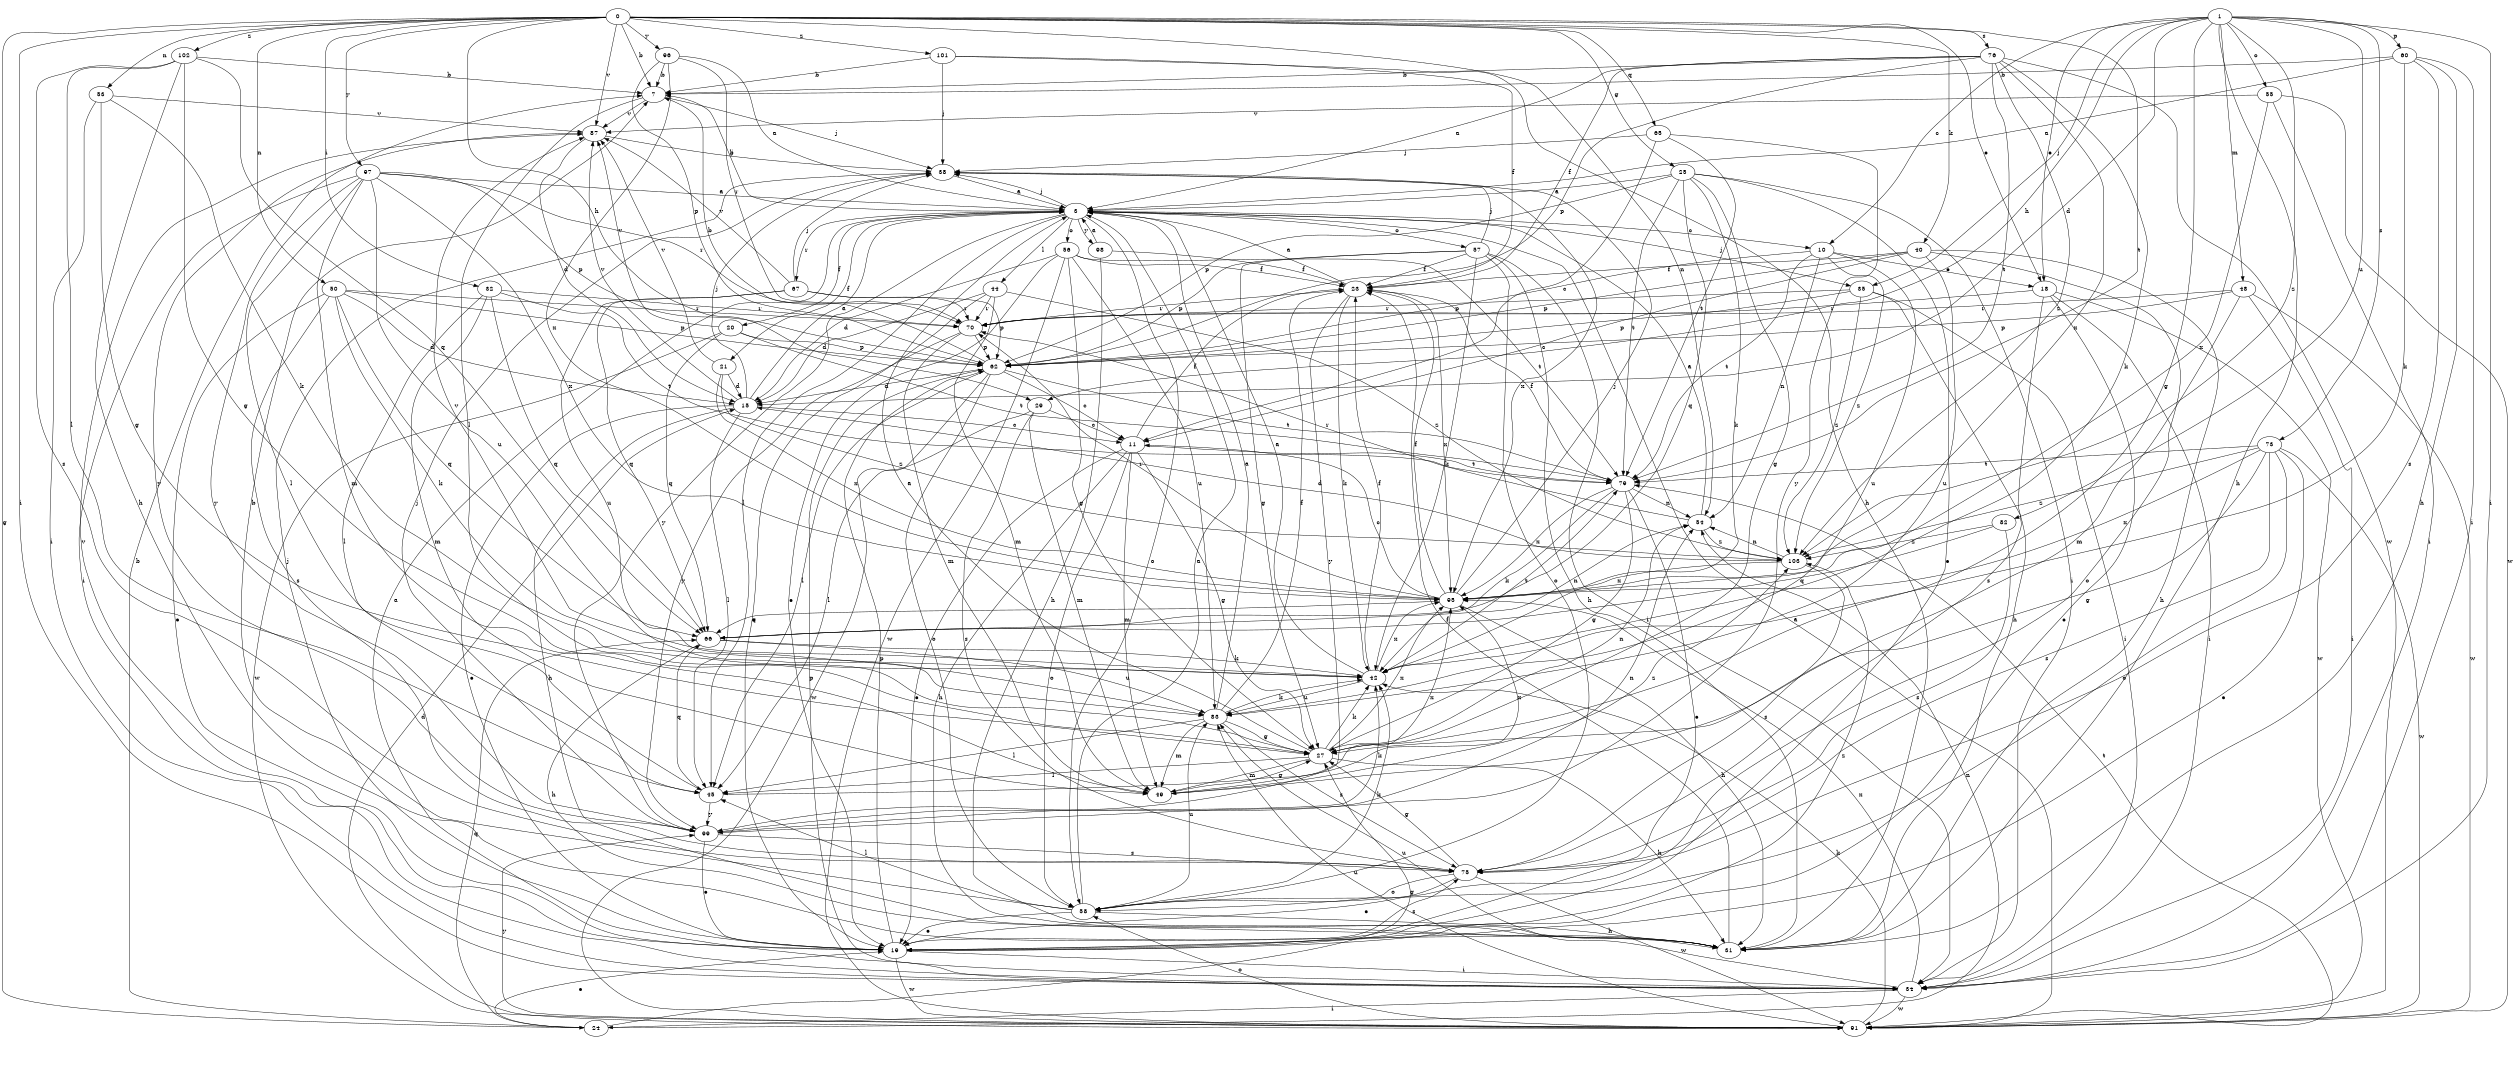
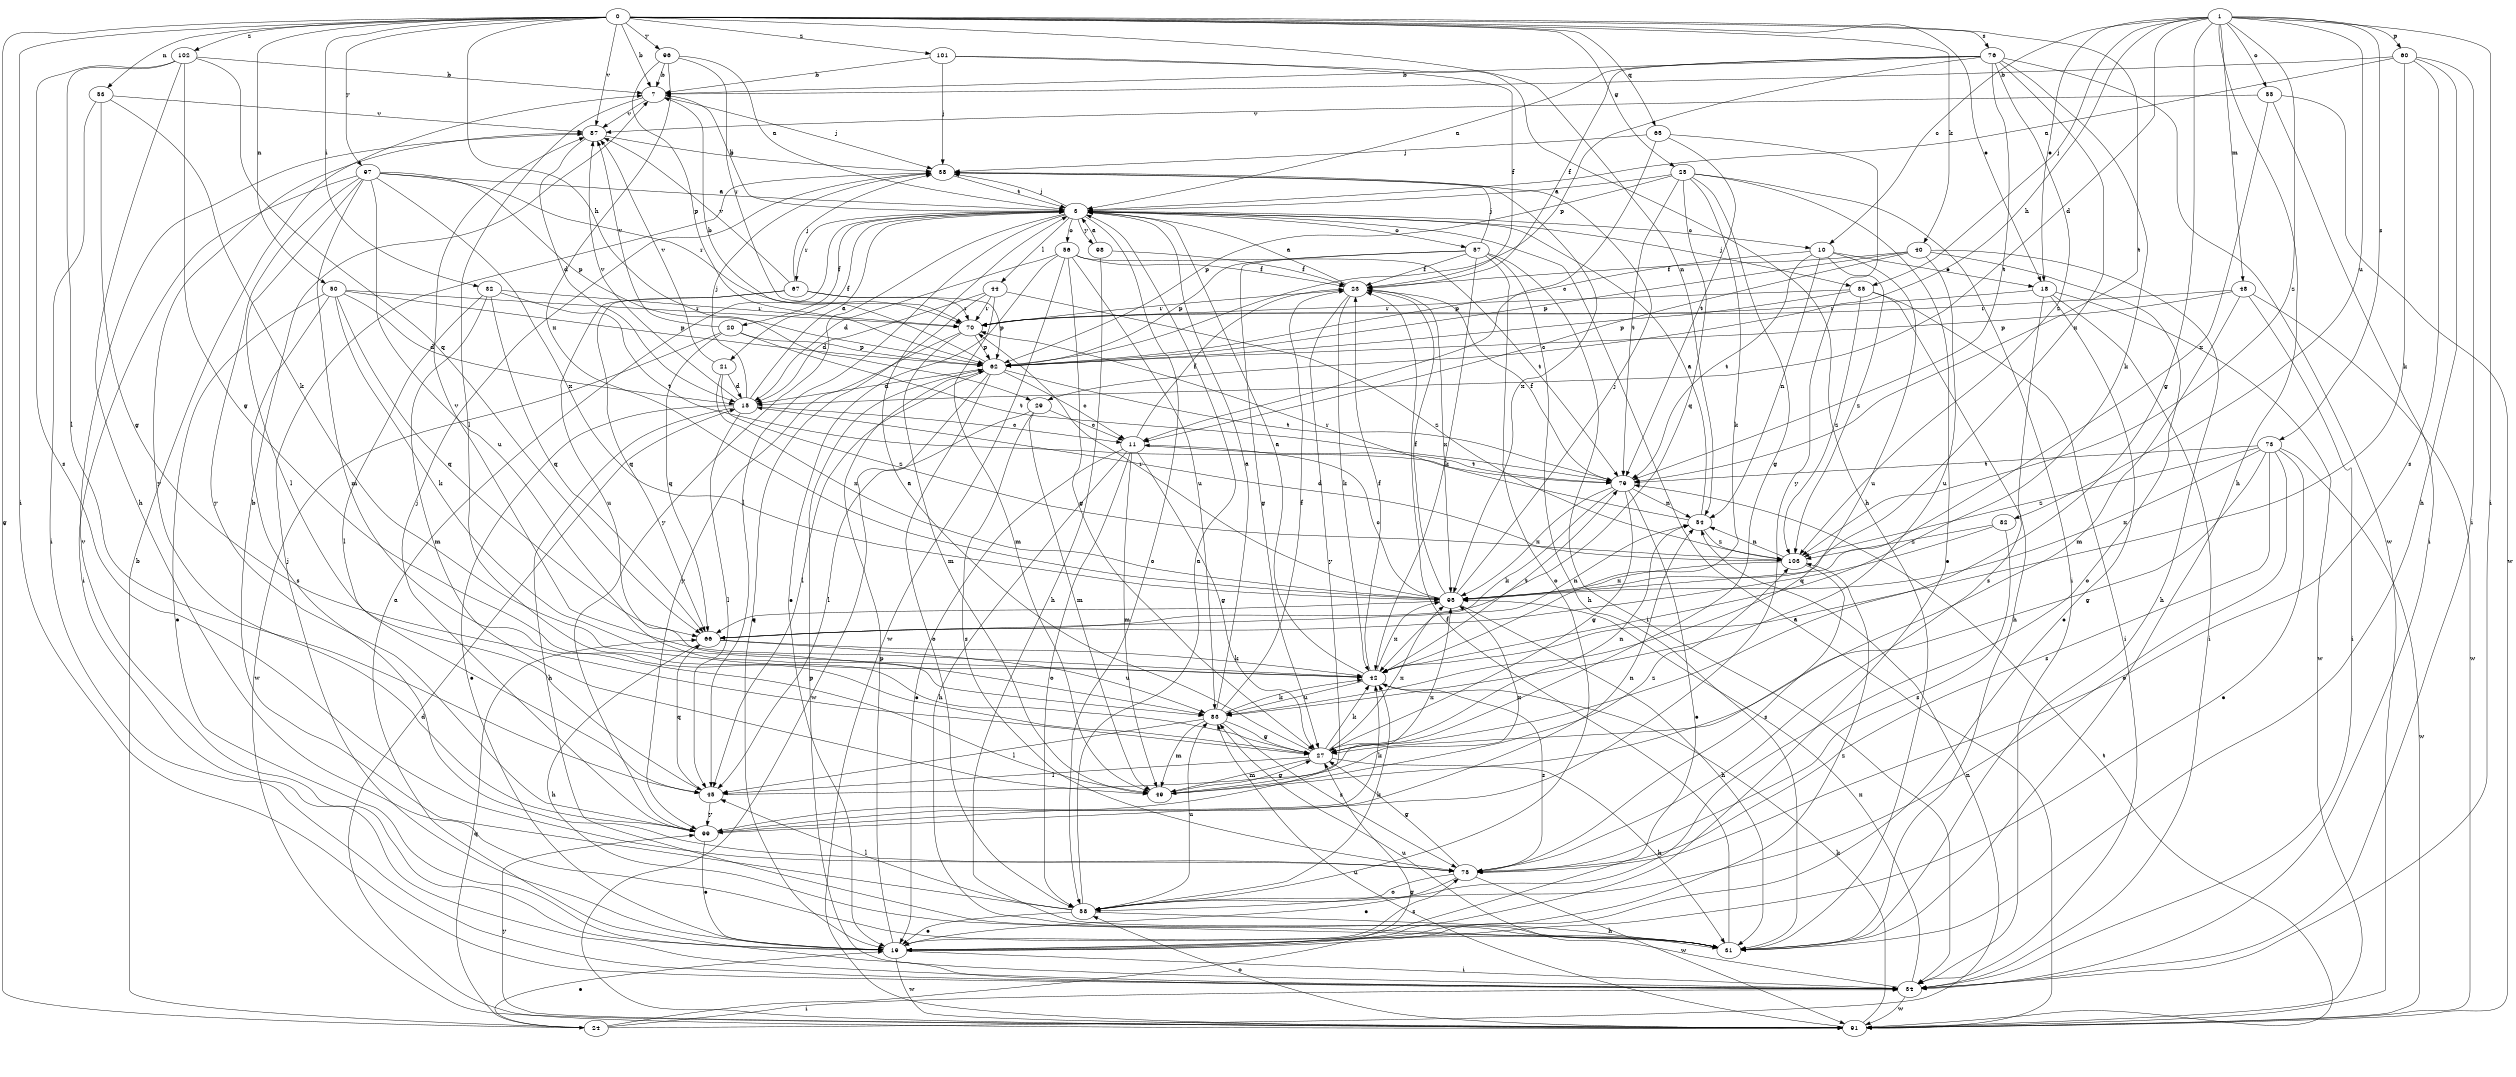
(1019, 192) -> (1019, 192)
(1084, 853) -> (1541, 747)
(1255, 1009) -> (1250, 993)
